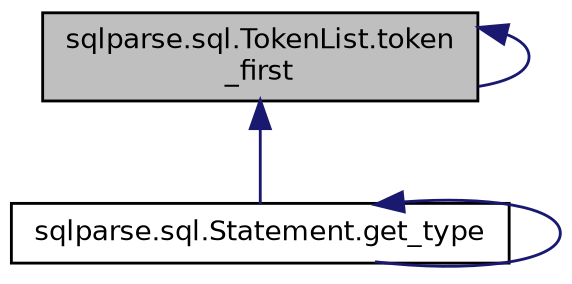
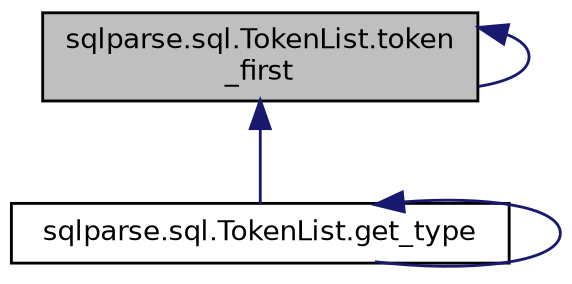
(260, 233) -> (260, 233)
